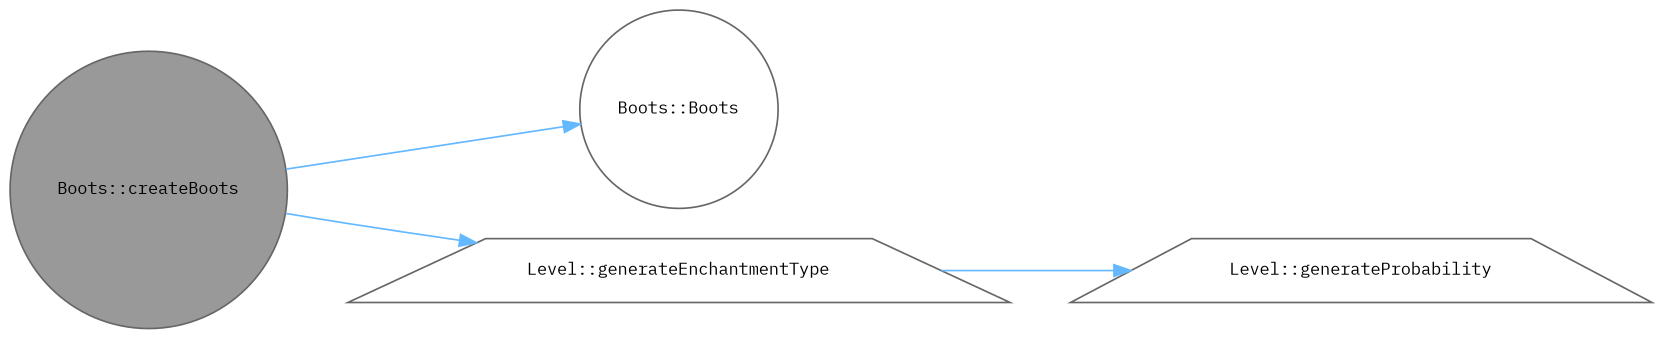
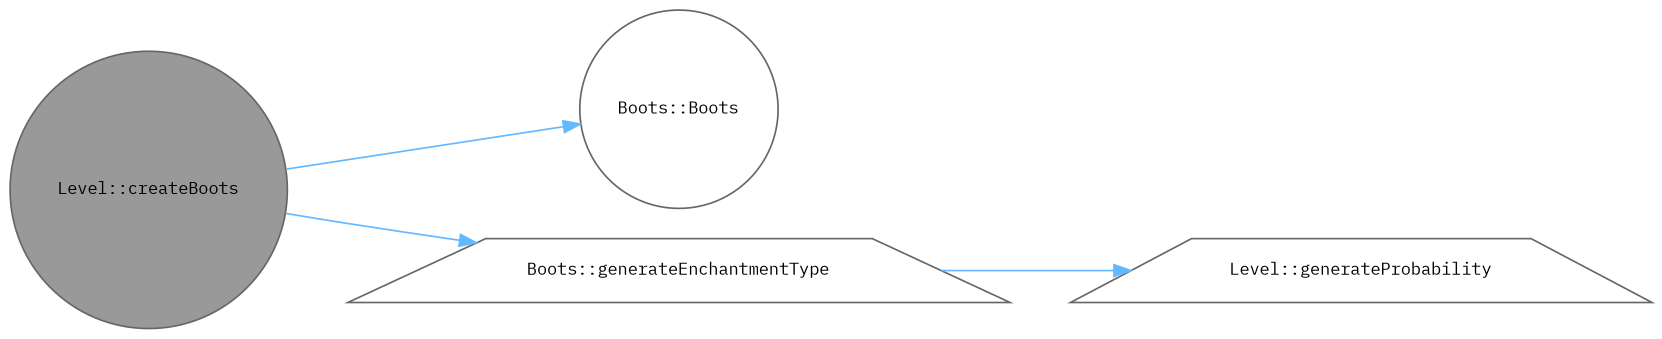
(149, 190) -> (149, 190)
(679, 271) -> (679, 271)
